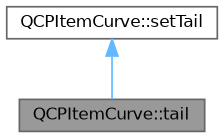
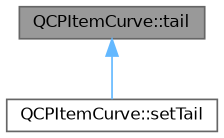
(112, 78) -> (112, 78)
